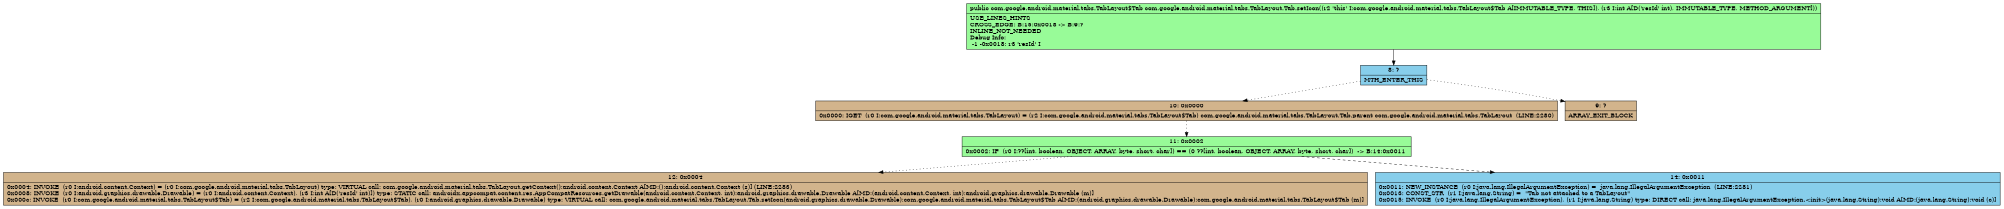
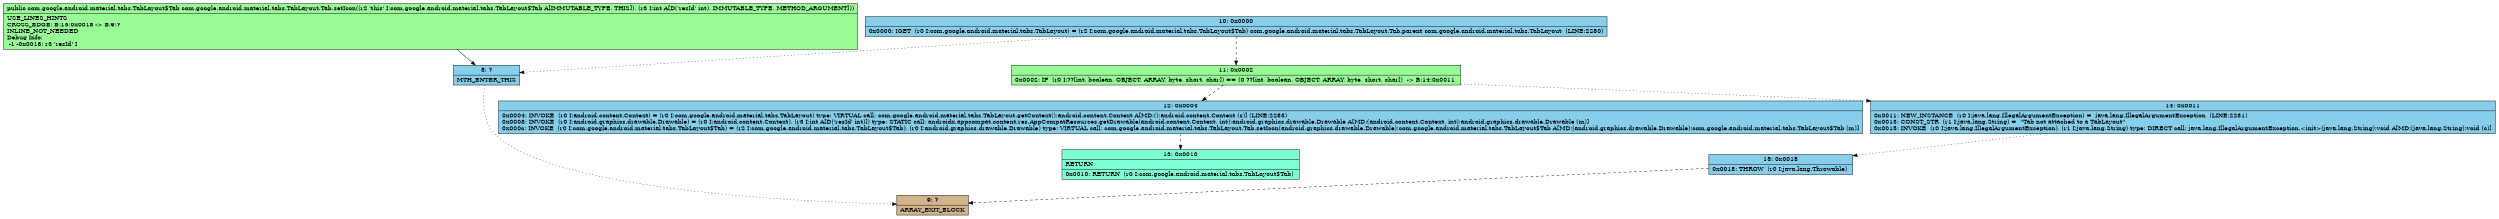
(1304, 91) -> (806, 54)
(1187, 111) -> (1236, 26)
(1187, 127) -> (1236, 49)
(977, 164) -> (1215, 92)
none -> (1181, 164)
(1396, 164) -> (1664, 92)
none -> (1781, 164)
(685, 189) -> (1181, 117)
